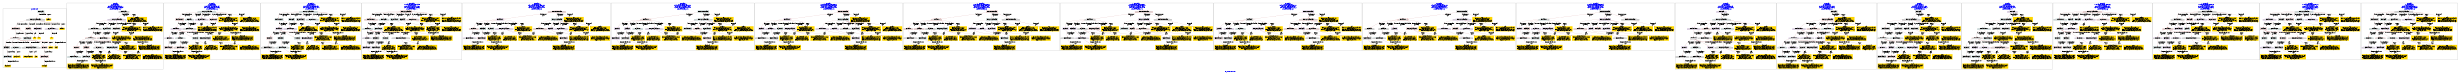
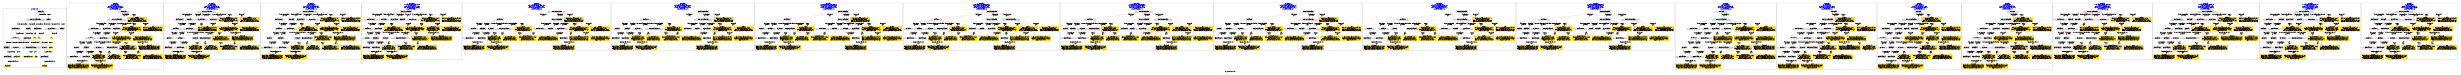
(49, 20) -> (49, 20)
(56, 47) -> none
(28, 57) -> (28, 57)
